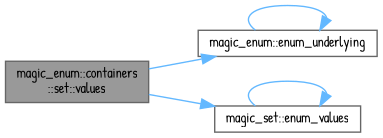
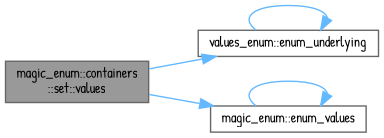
(288, 43) -> (288, 43)
(288, 119) -> (288, 119)
